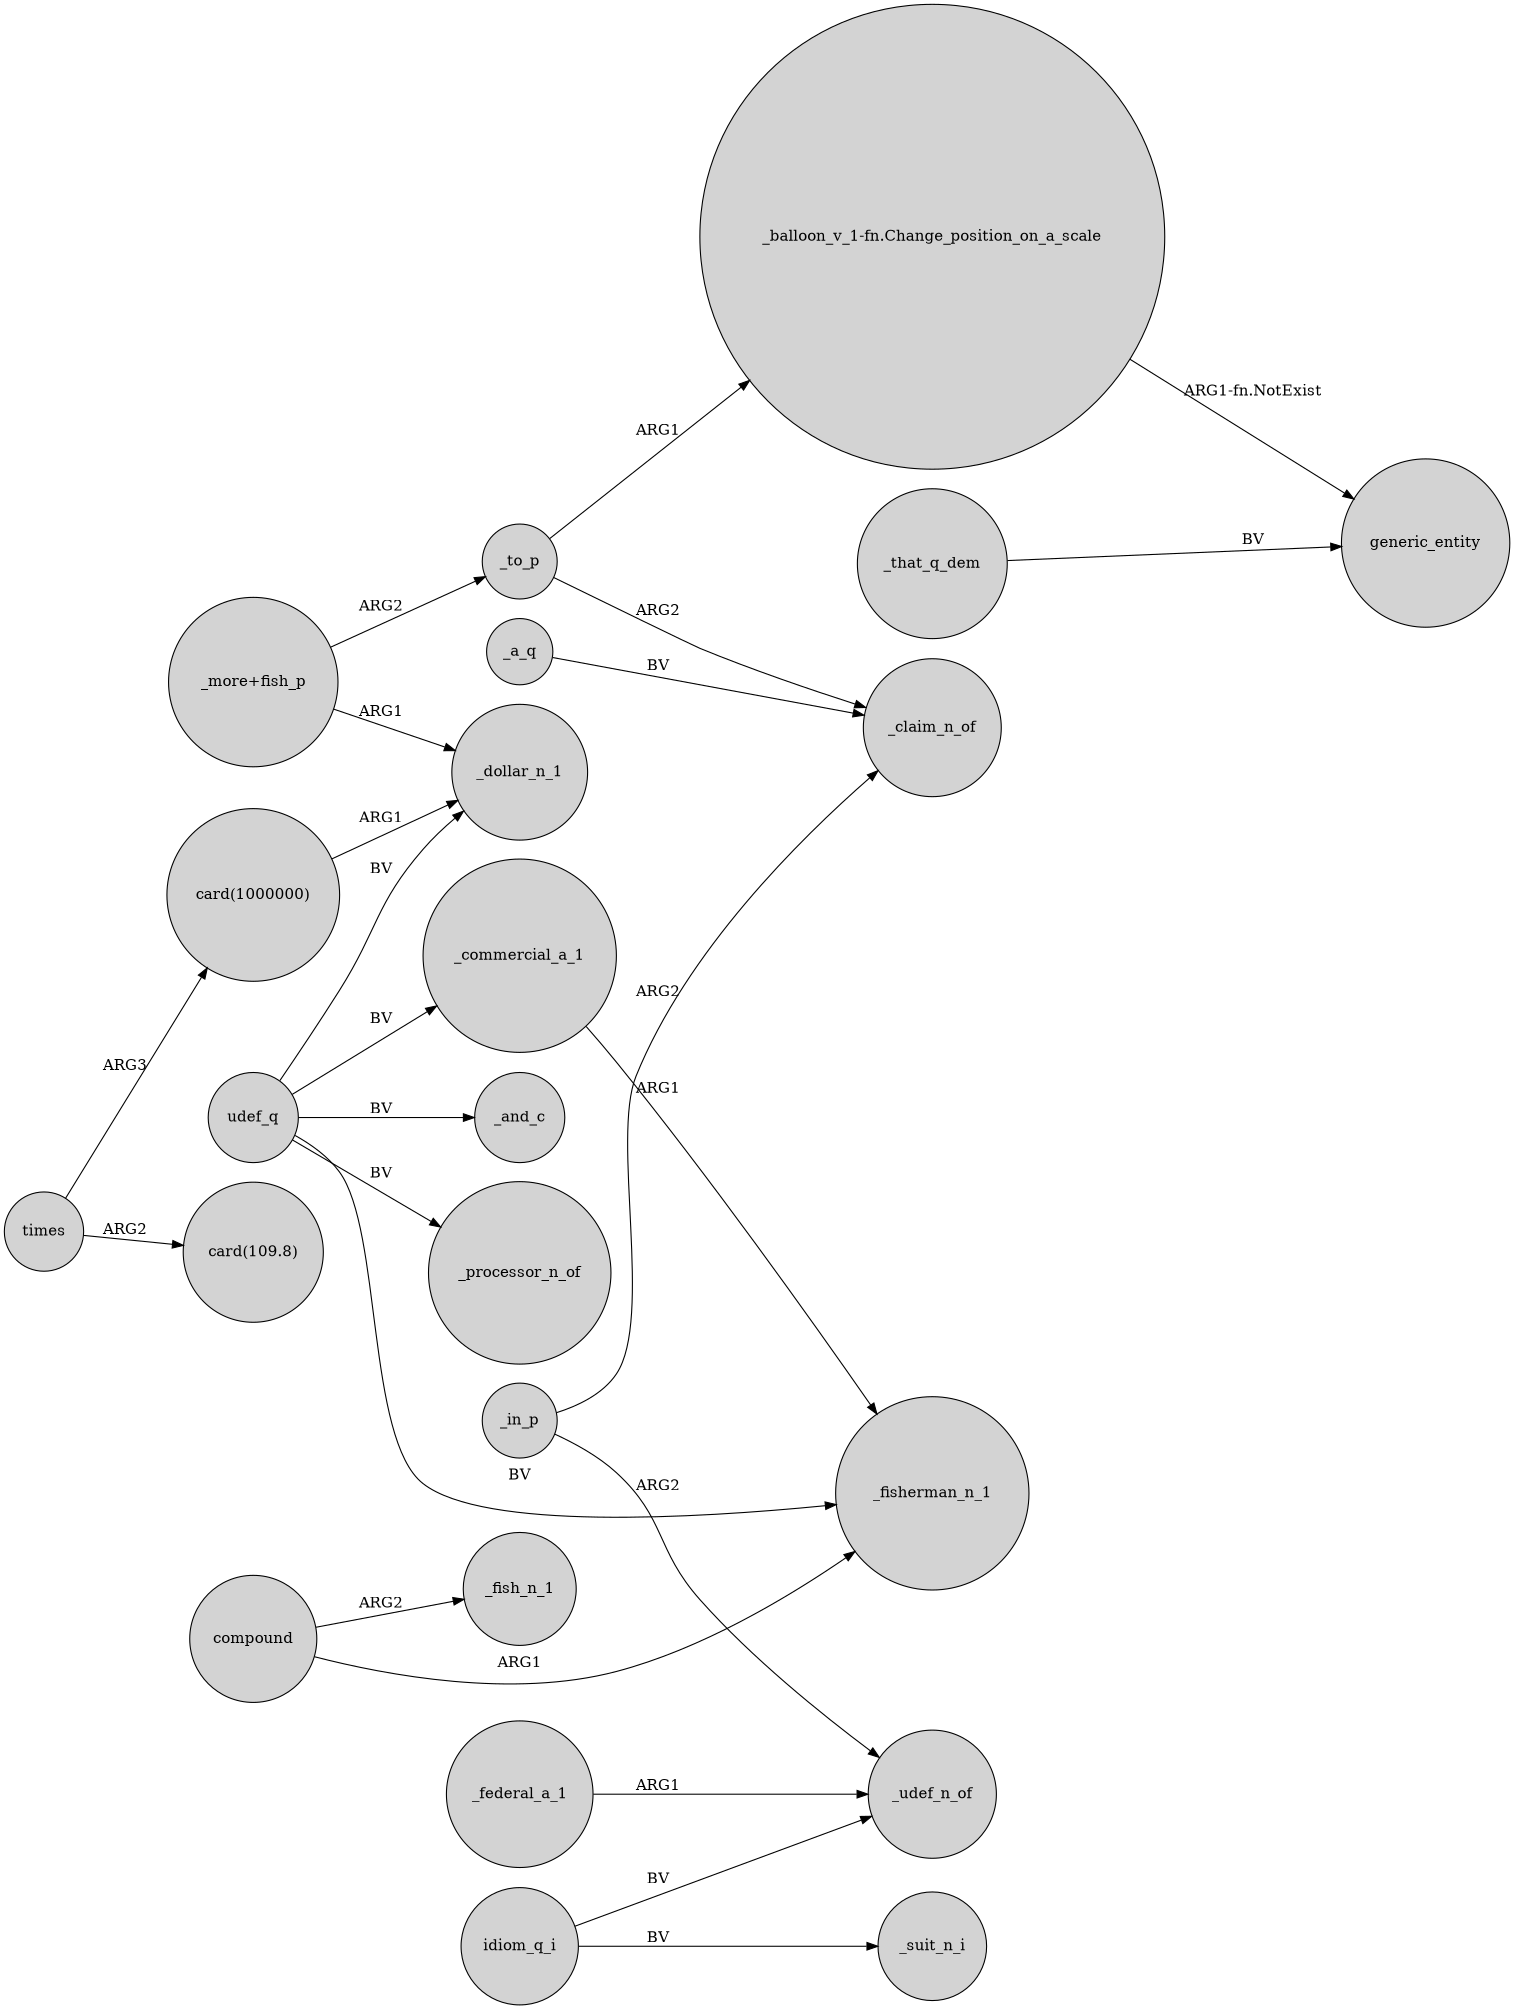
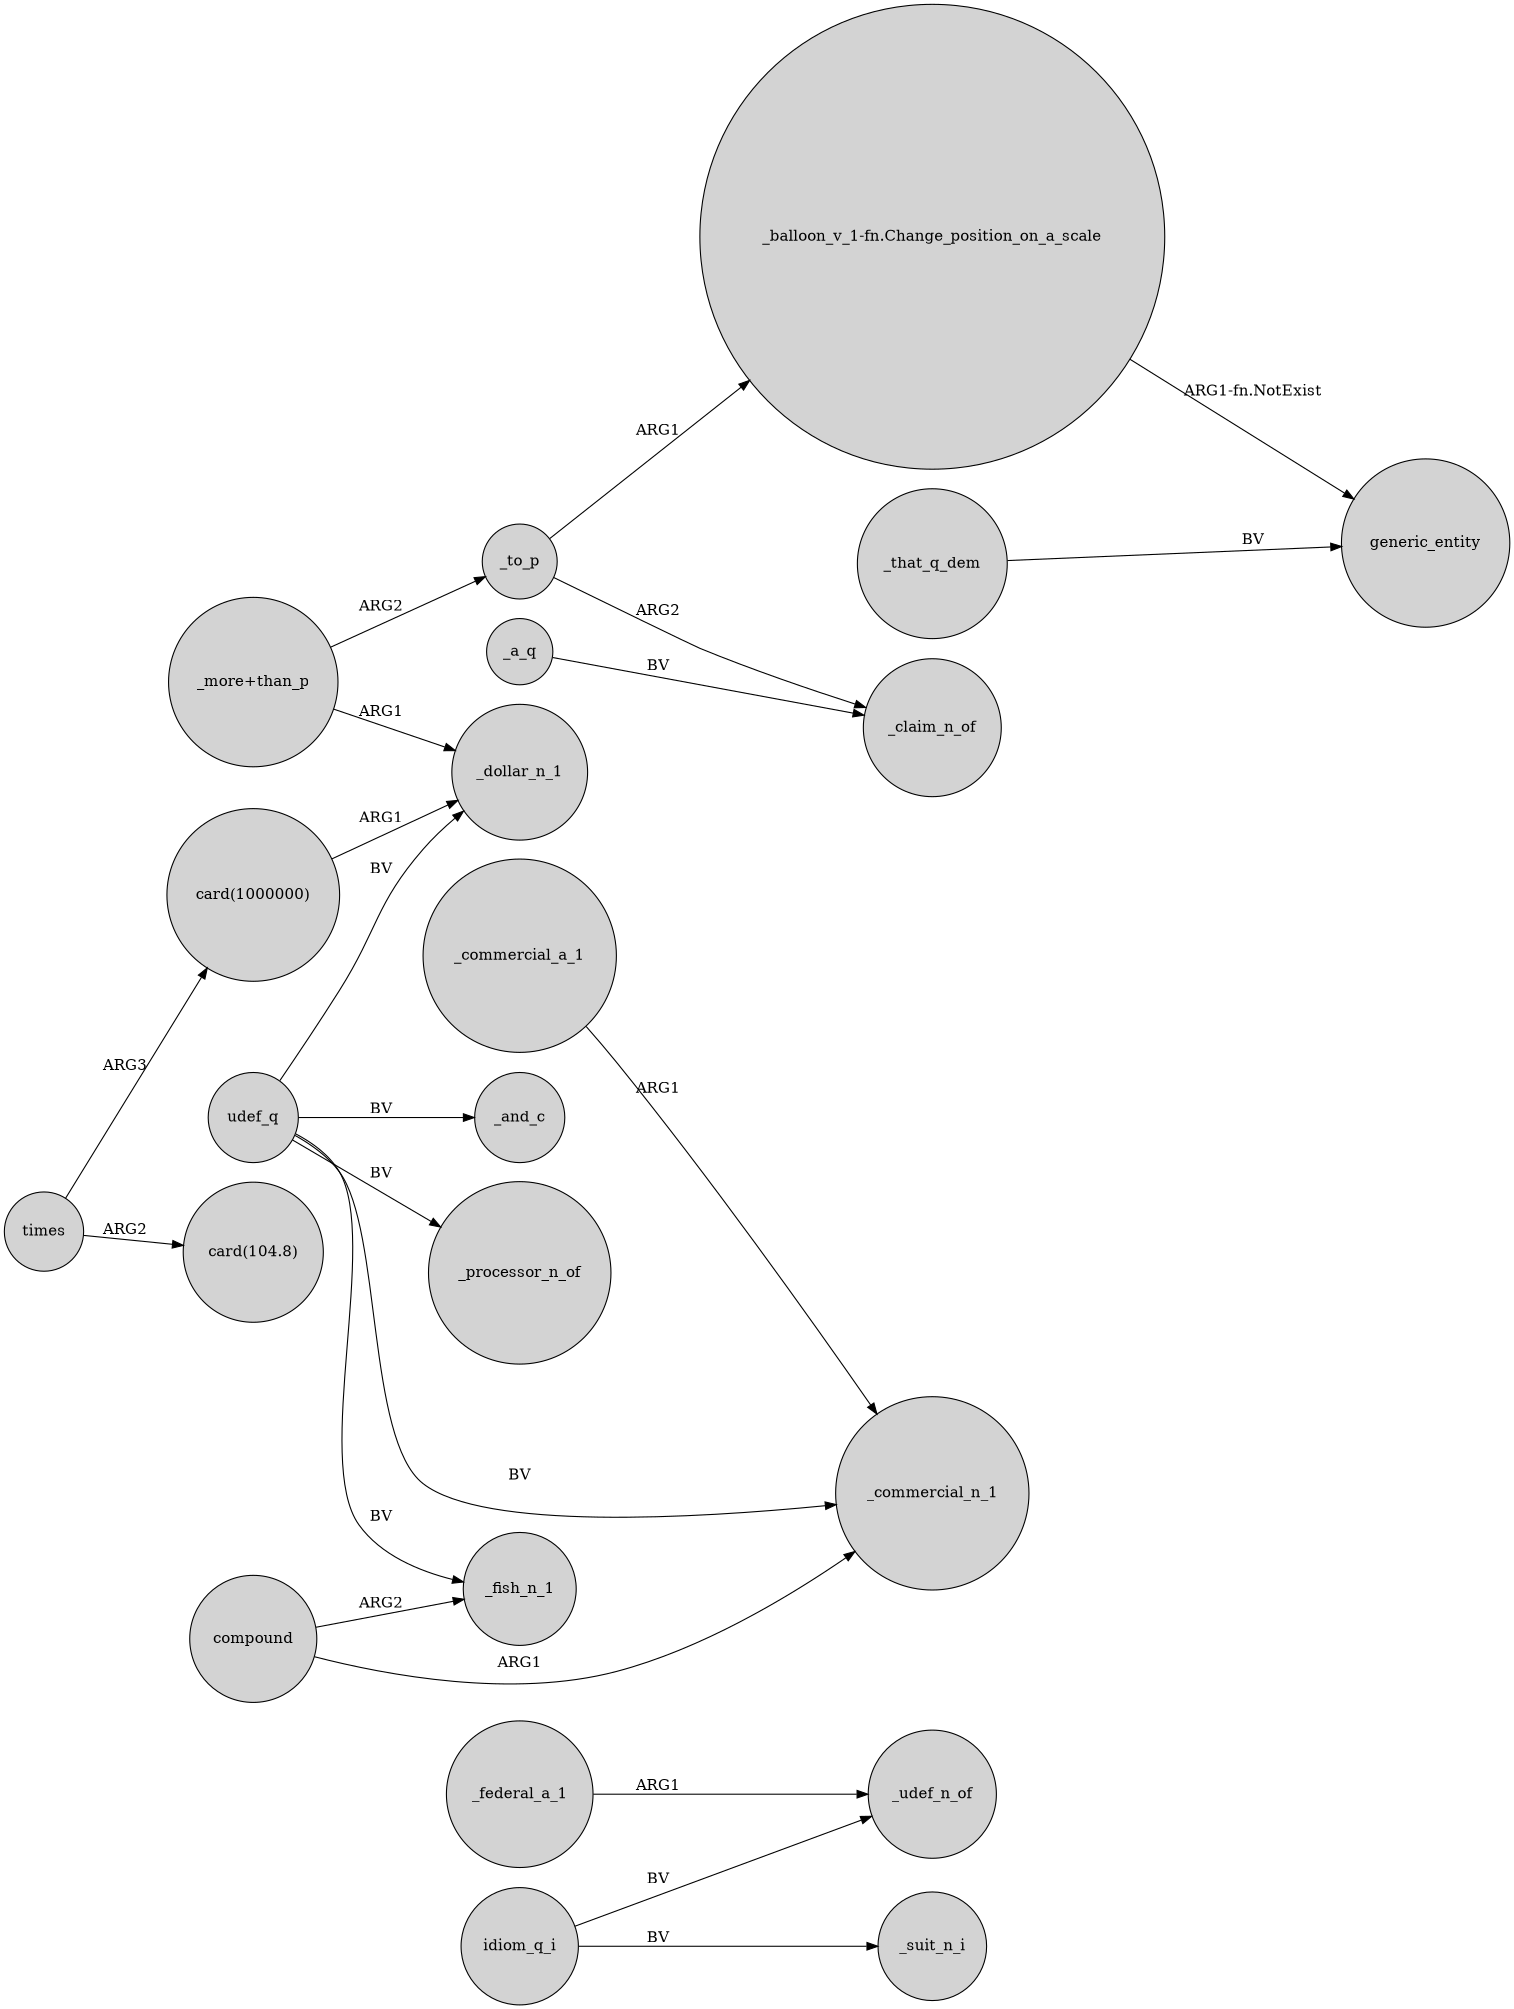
(253, 682) -> (253, 682)
(360, 1053) -> (345, 1375)
(253, 1252) -> (253, 1252)
(520, 1421) -> none
(932, 1493) -> (932, 1493)
